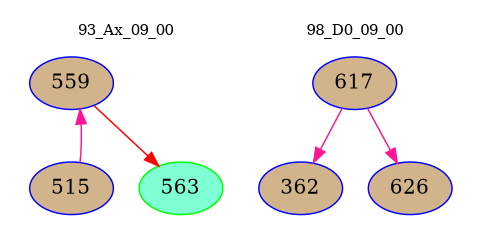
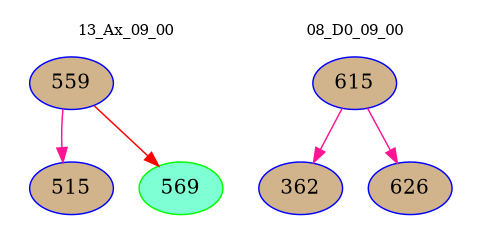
(126, 31) -> (126, 31)
(355, 31) -> (355, 31)
(355, 83) -> (355, 83)
(81, 143) -> (62, 128)
(181, 188) -> (181, 188)
